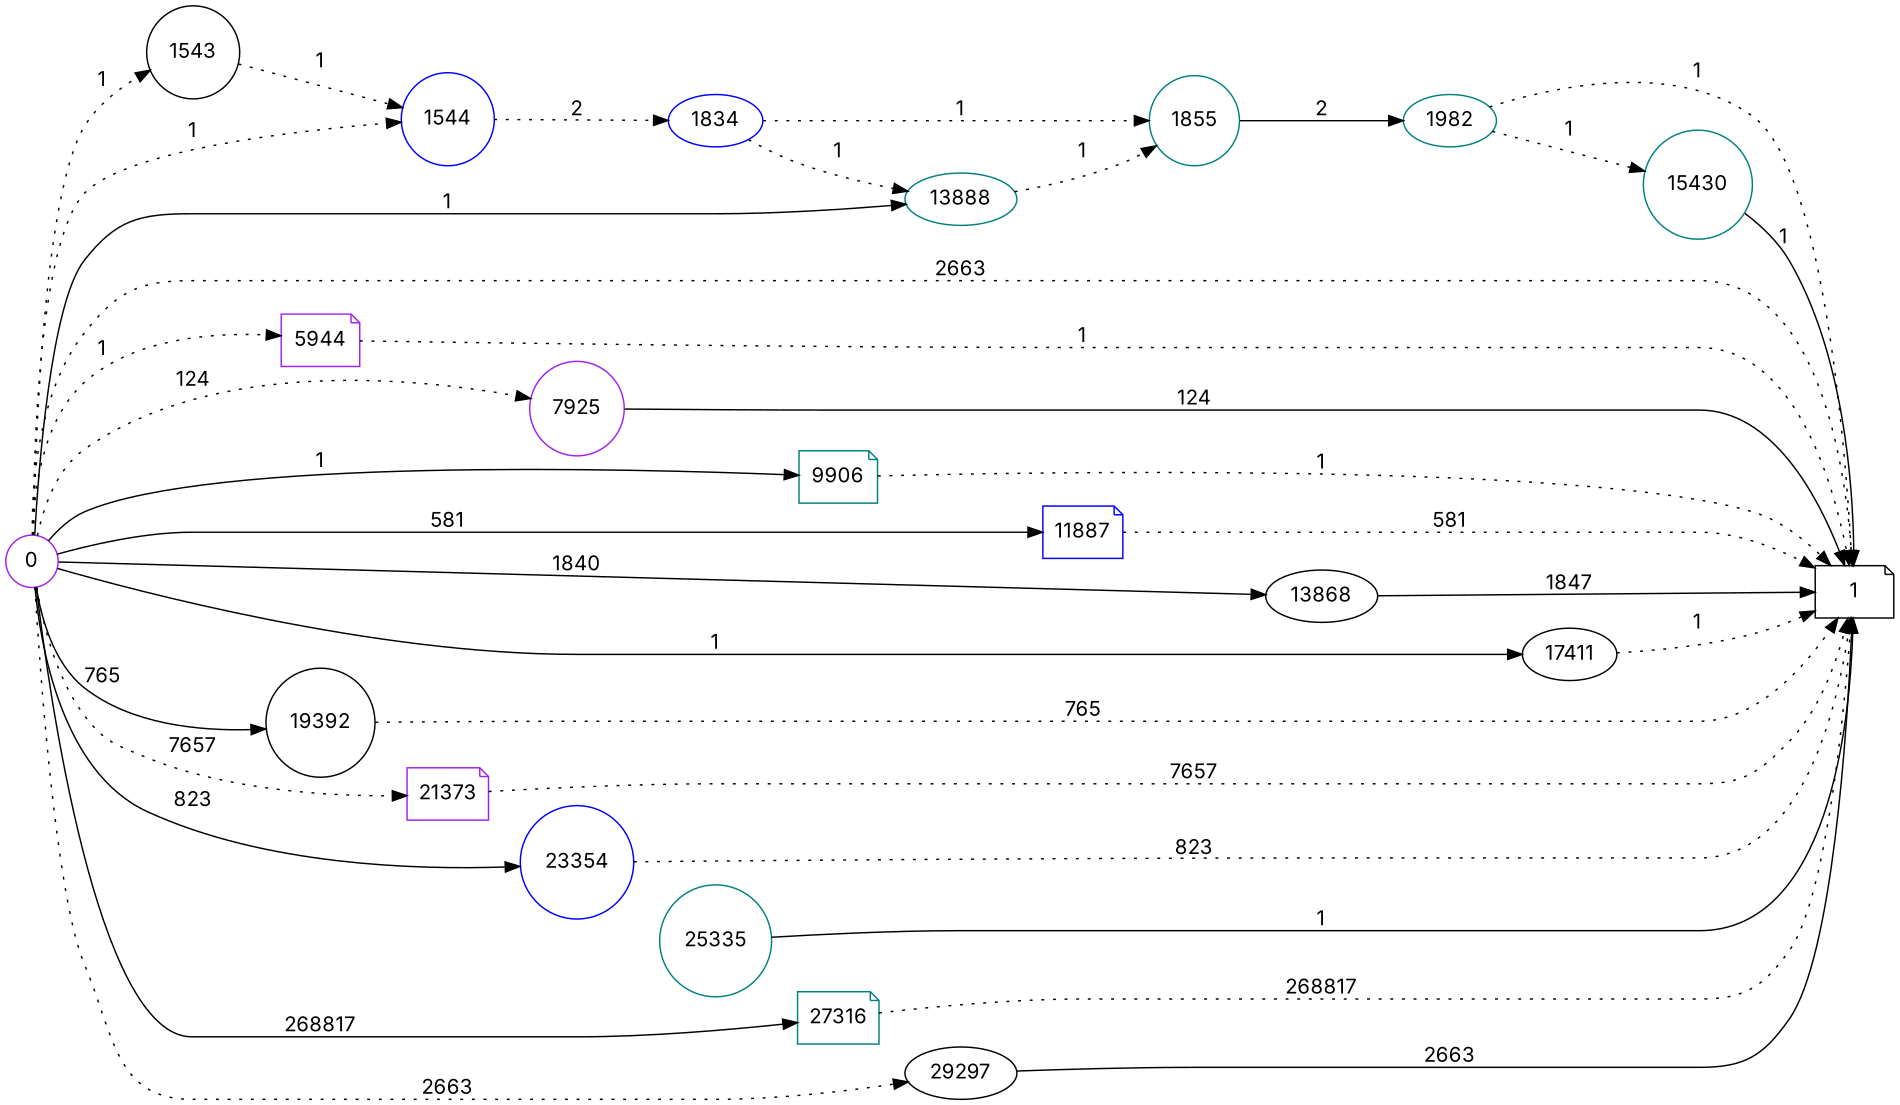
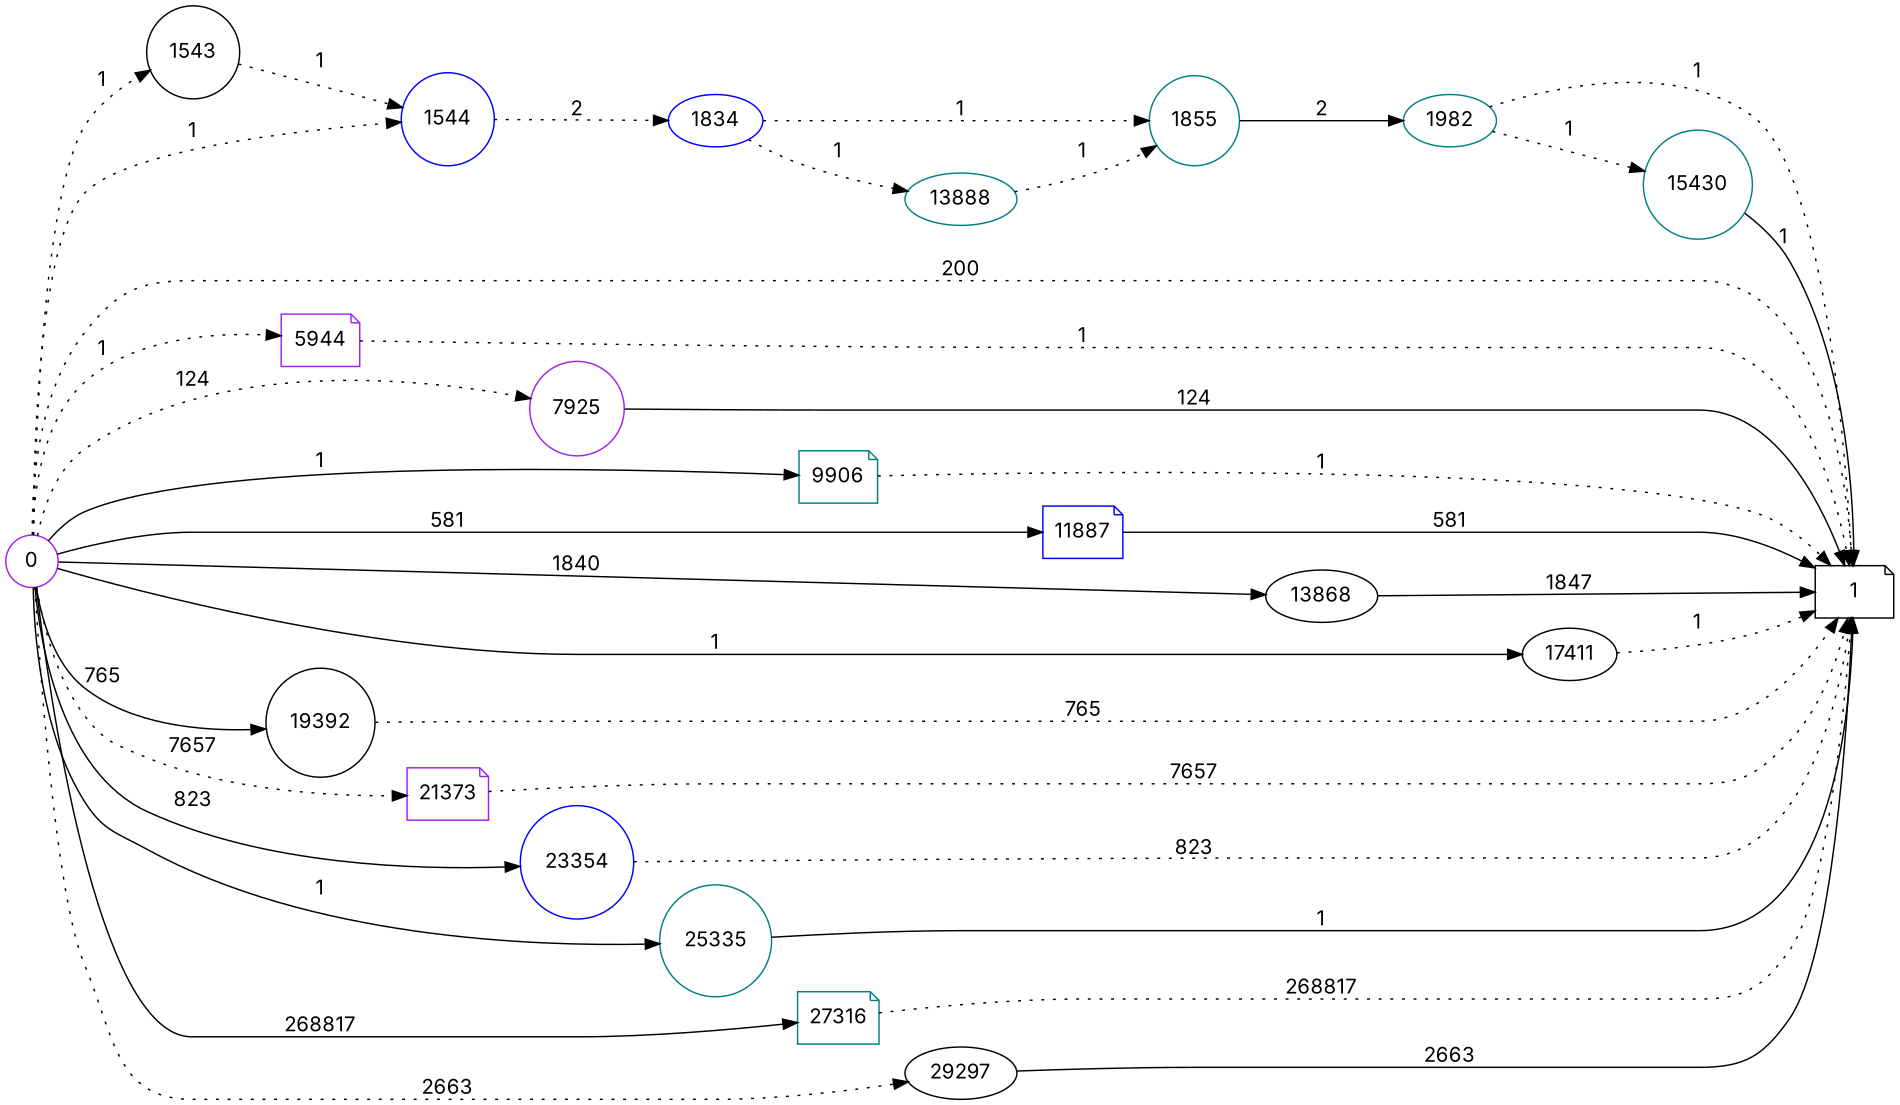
(339, 214) -> (243, 890)
(961, 270) -> (961, 270)
(1465, 532) -> (1465, 532)
